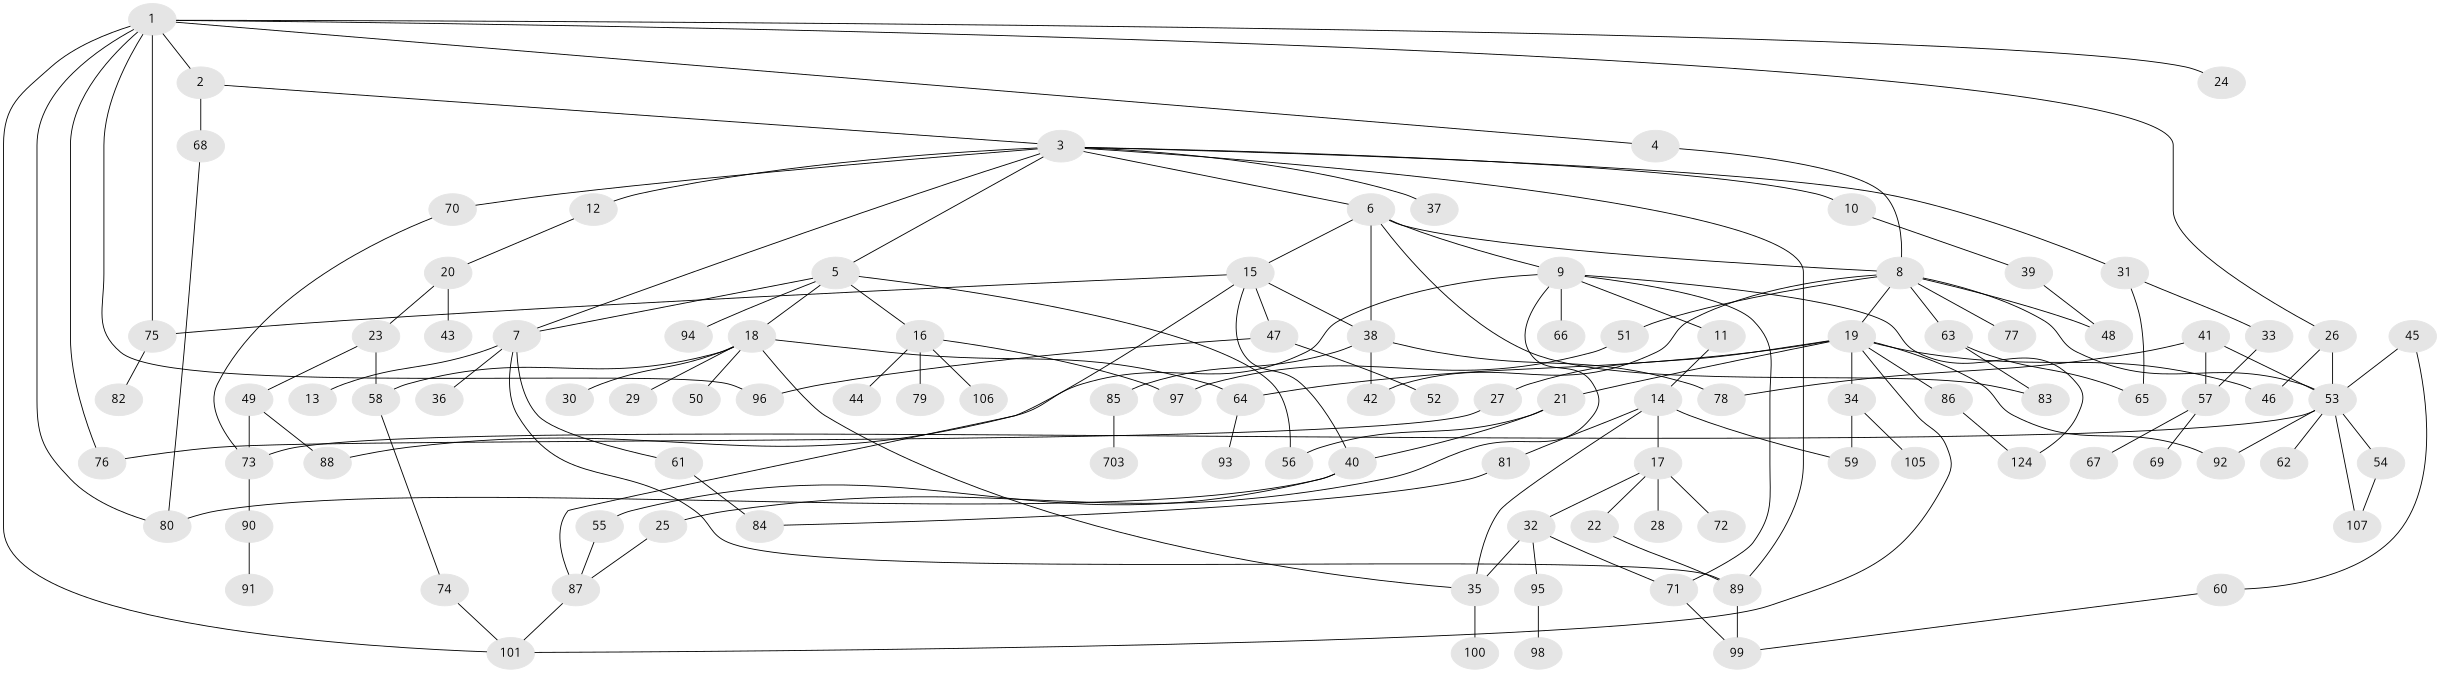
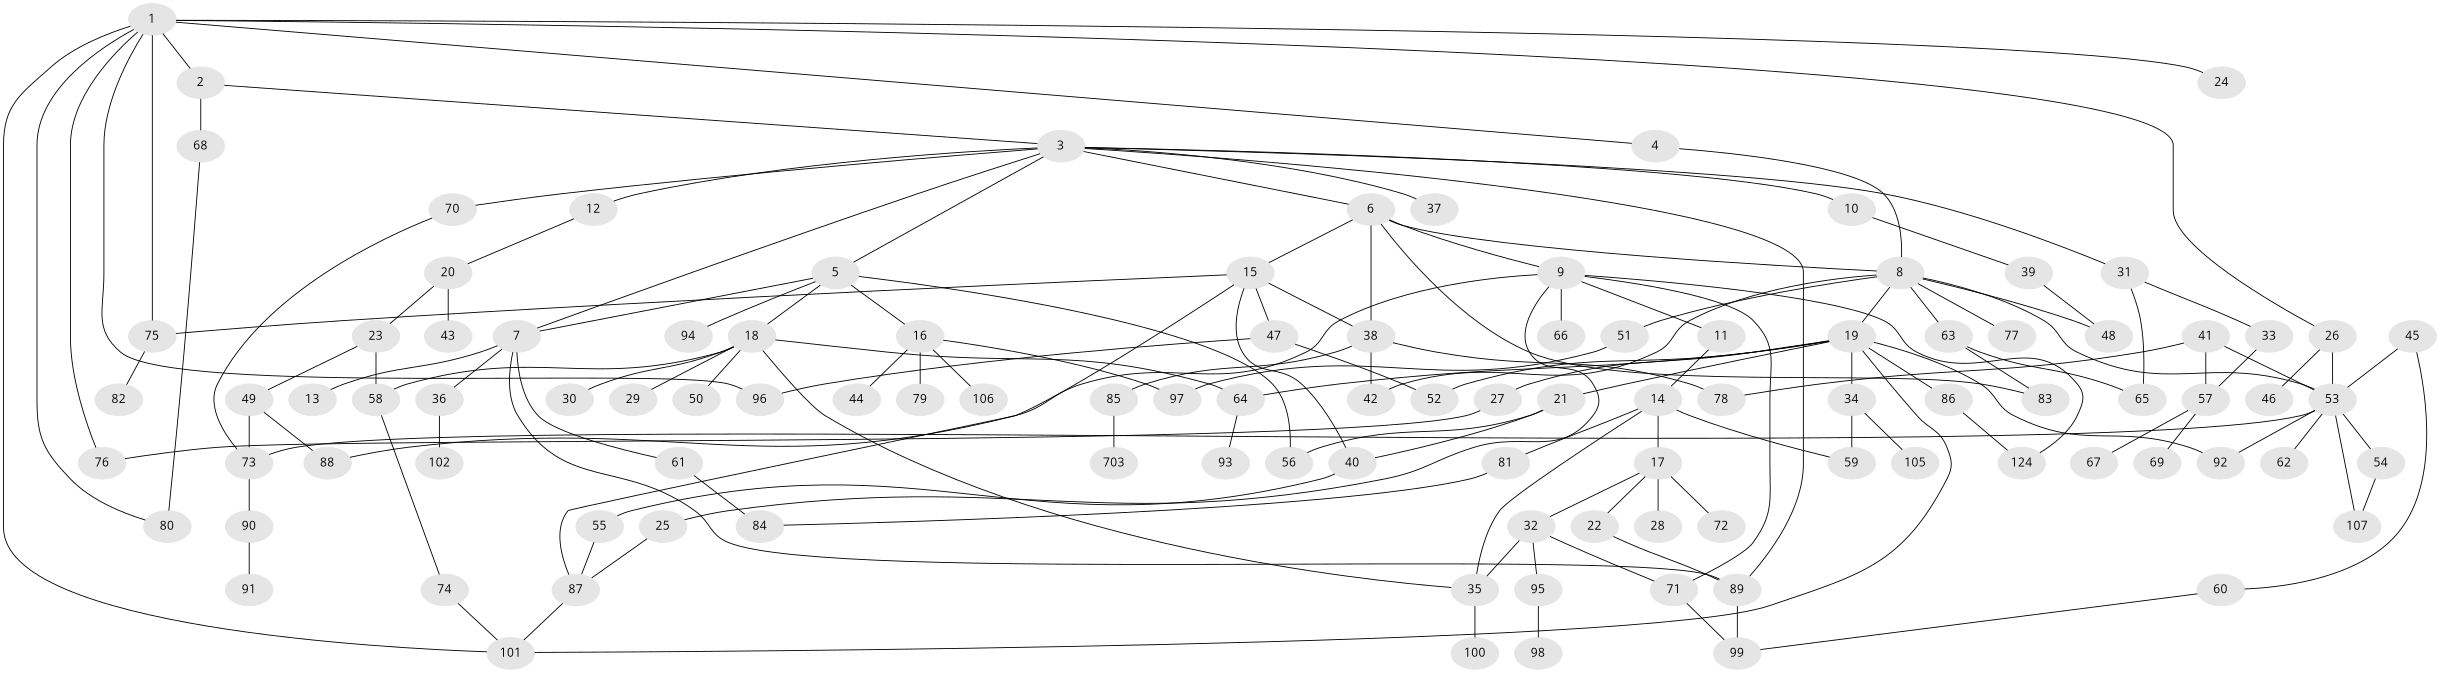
(2158, 368) -> (1640, 360)
none -> (439, 463)
(762, 502) -> none
